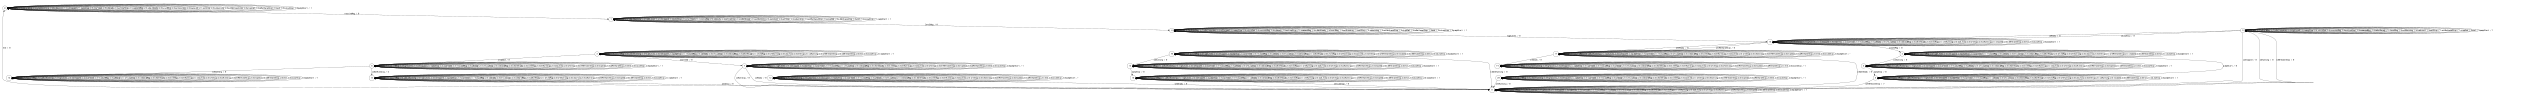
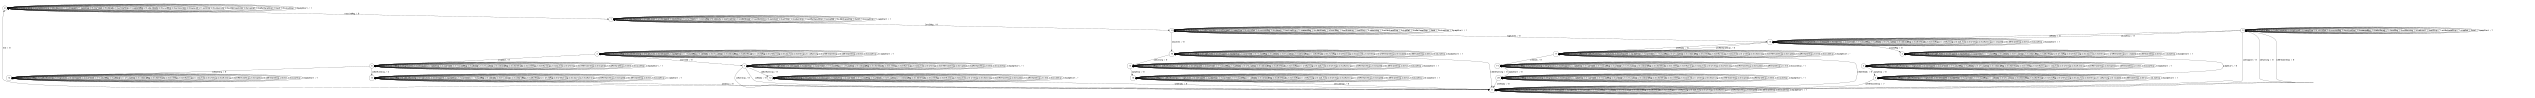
none -> (1172, 41)
(1884, 62) -> none
none -> (757, 71)
none -> (1508, 71)
(1503, 84) -> (1503, 84)
